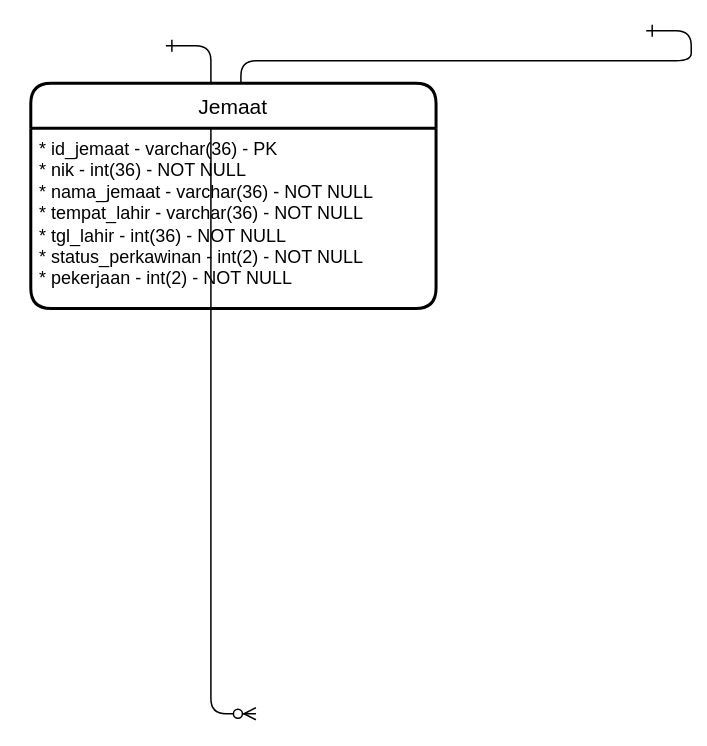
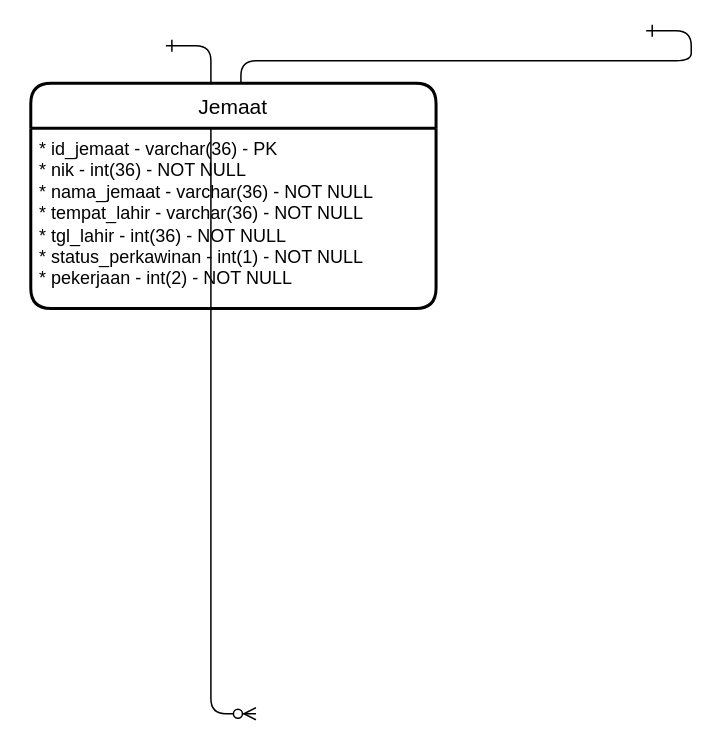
(218, 214) -> (218, 214)
